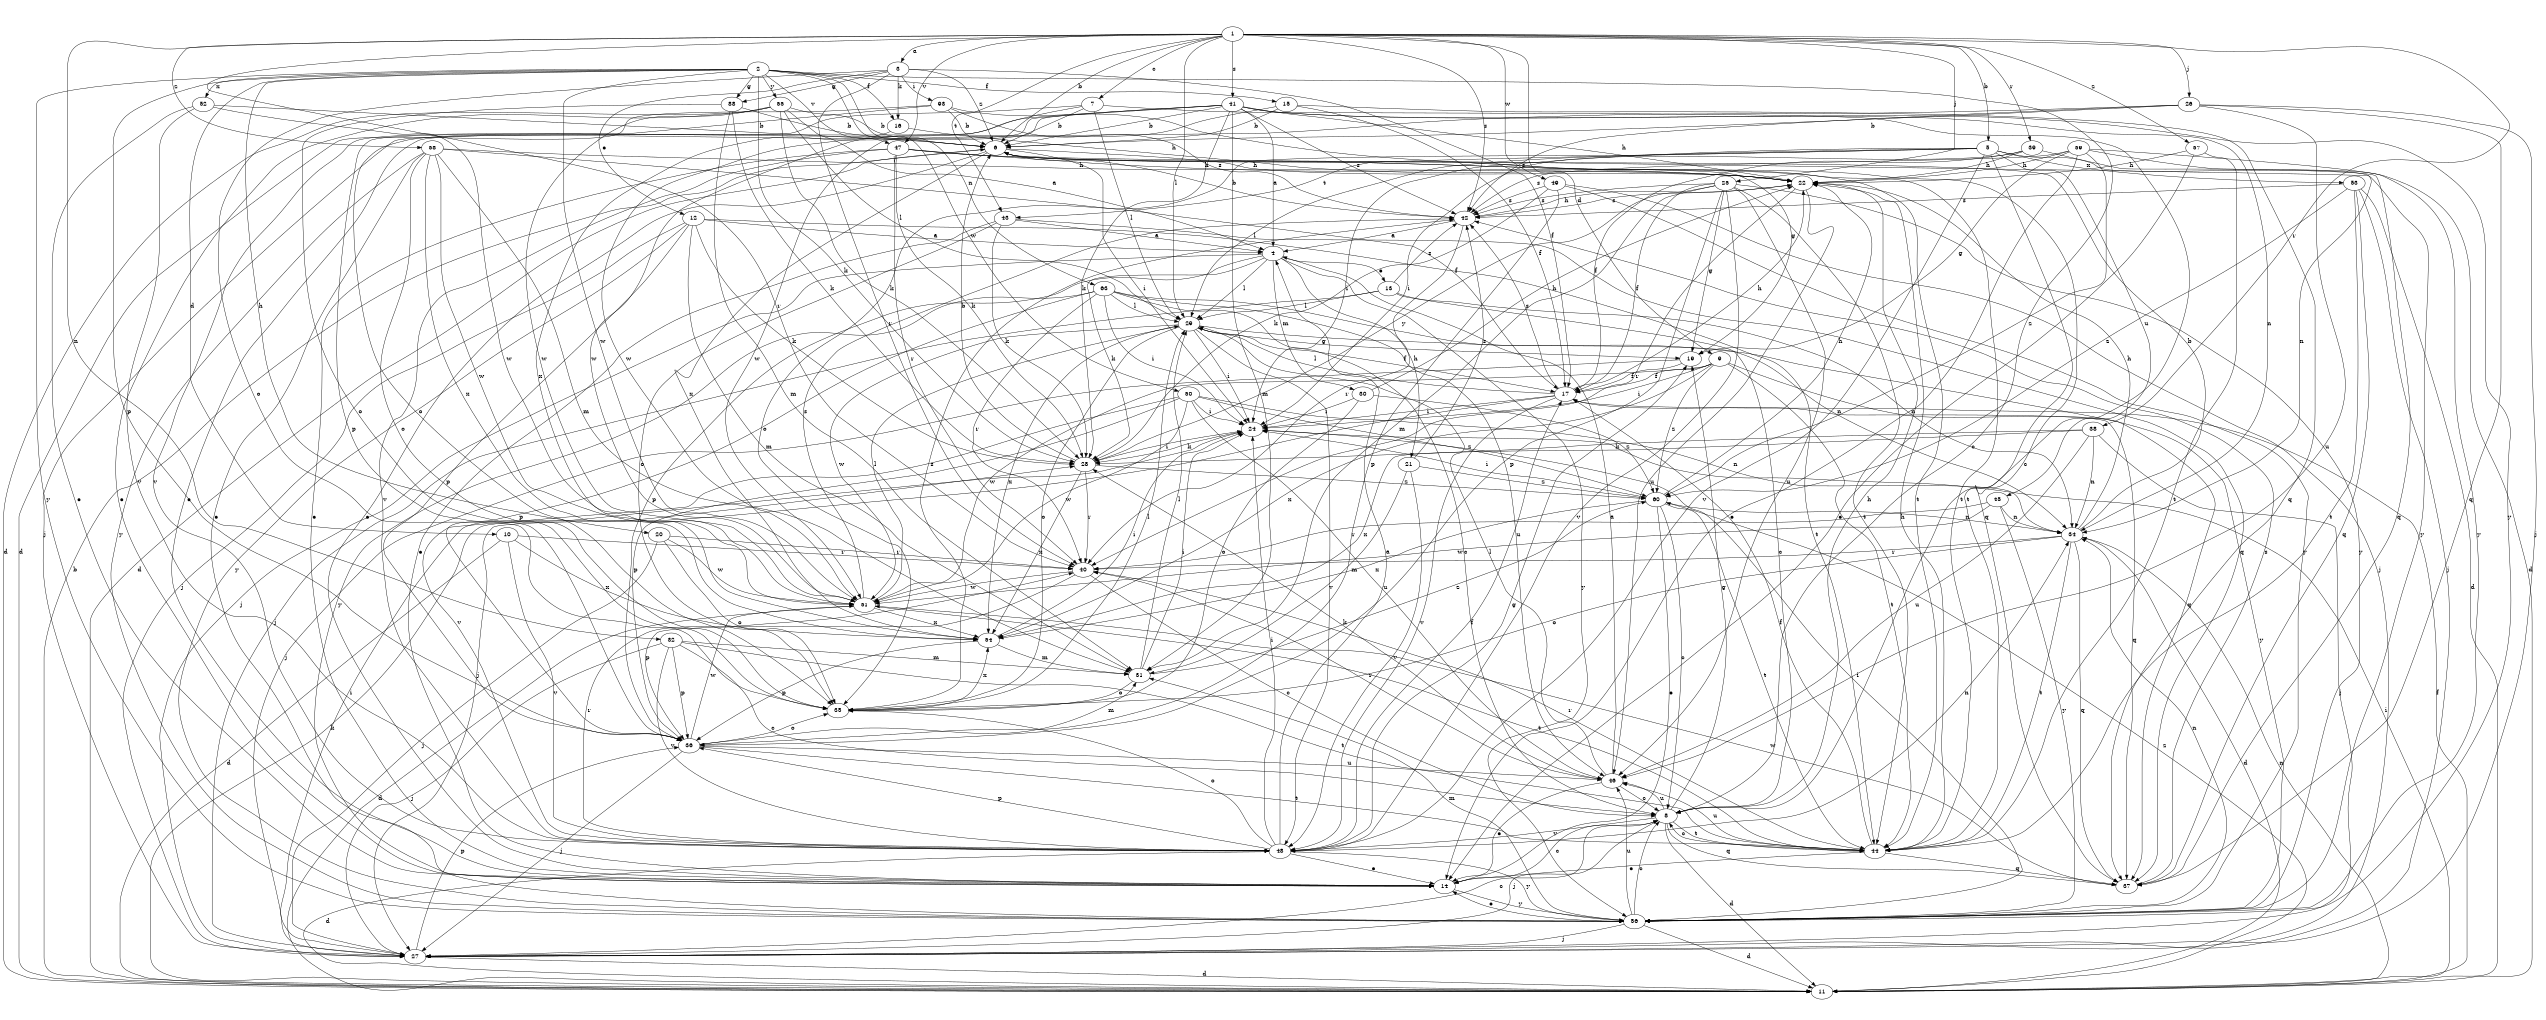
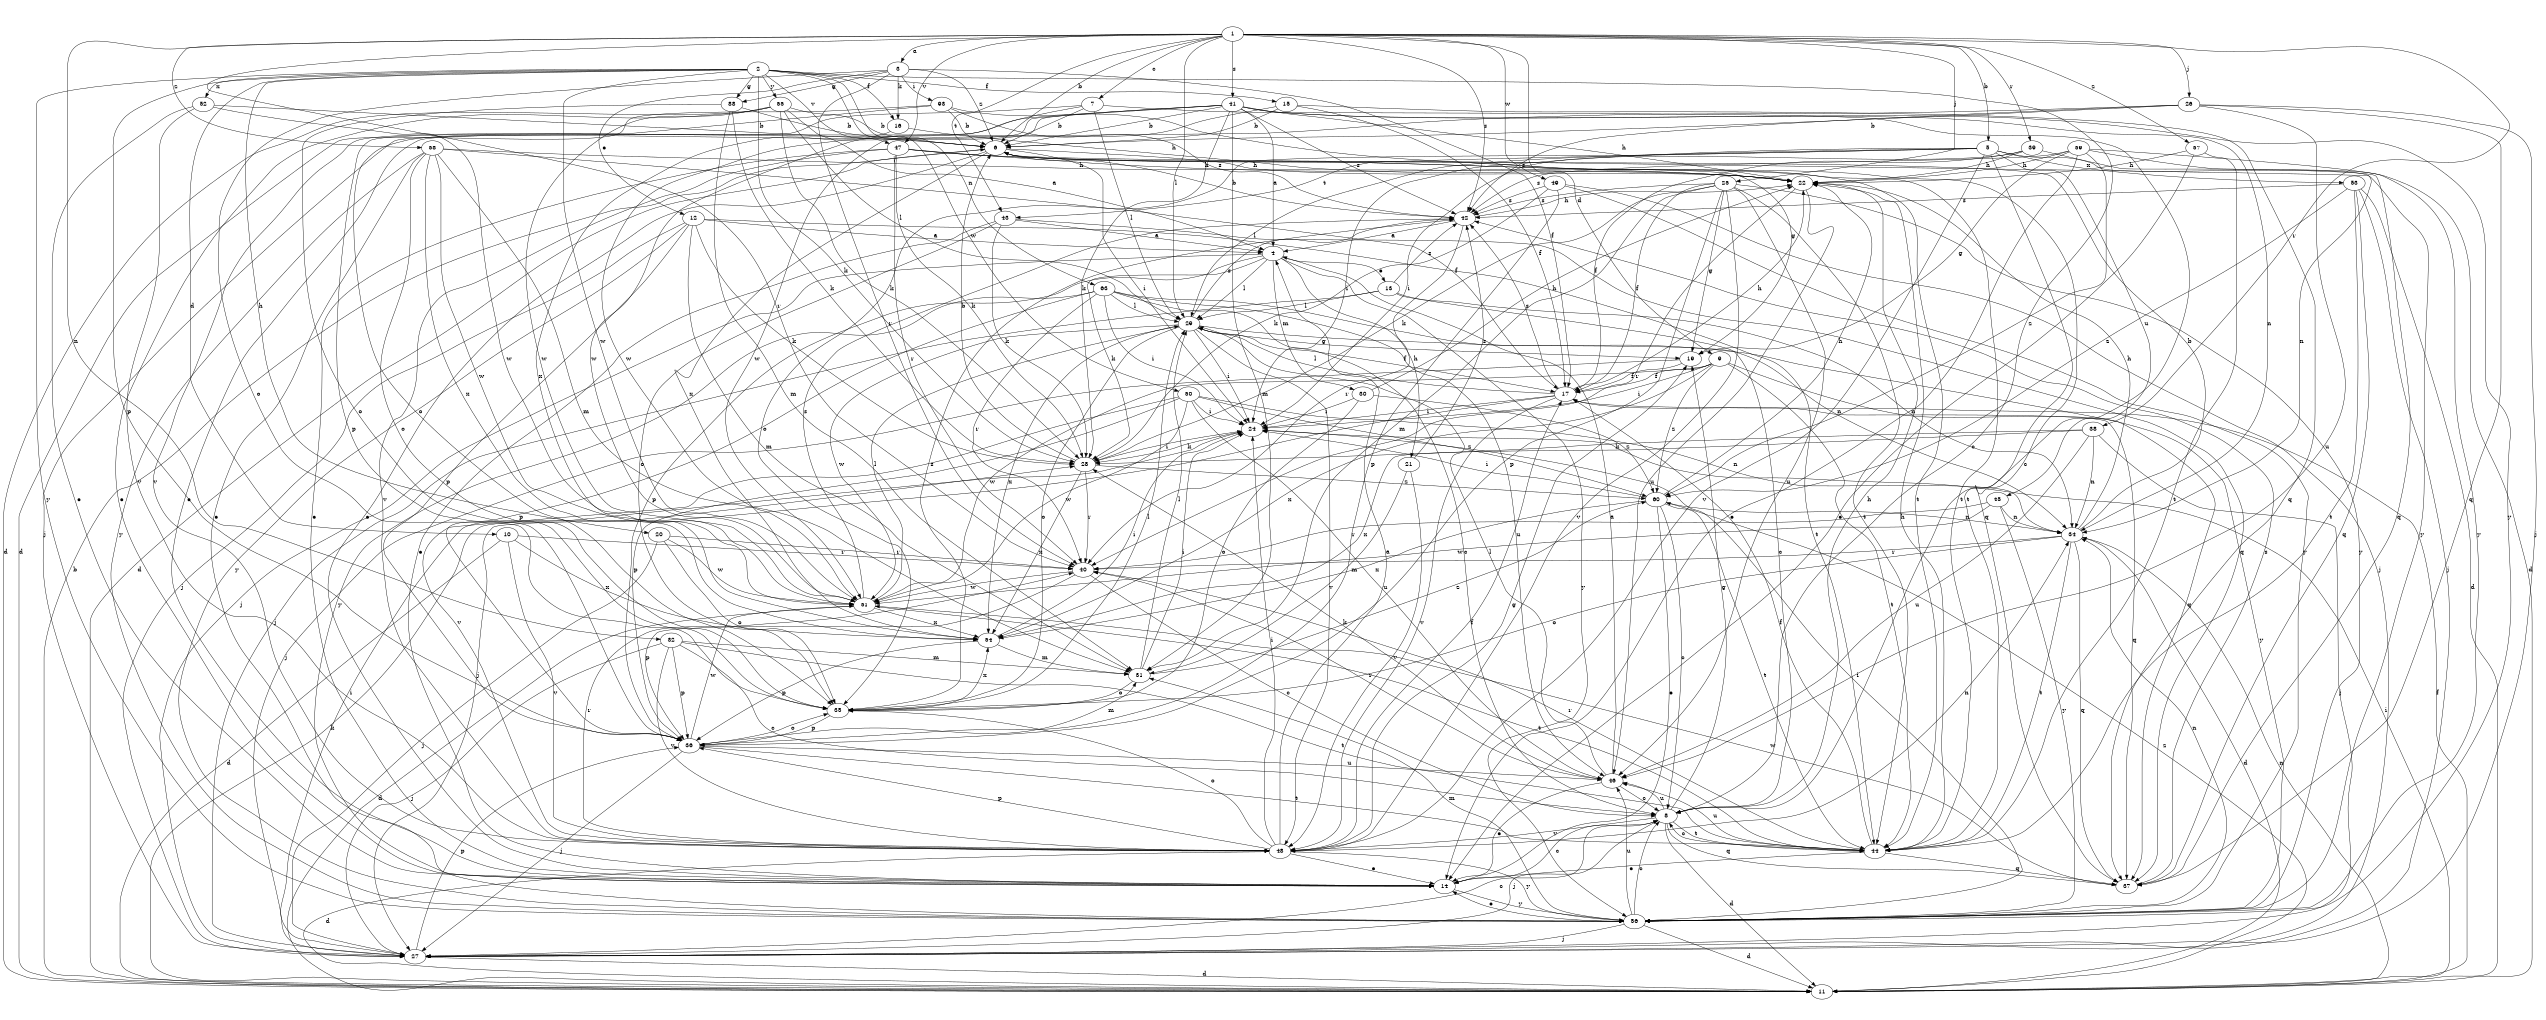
(1643, 195) -> (1321, 242)
(1404, 324) -> (1404, 324)
(1525, 483) -> none
none -> (797, 731)
